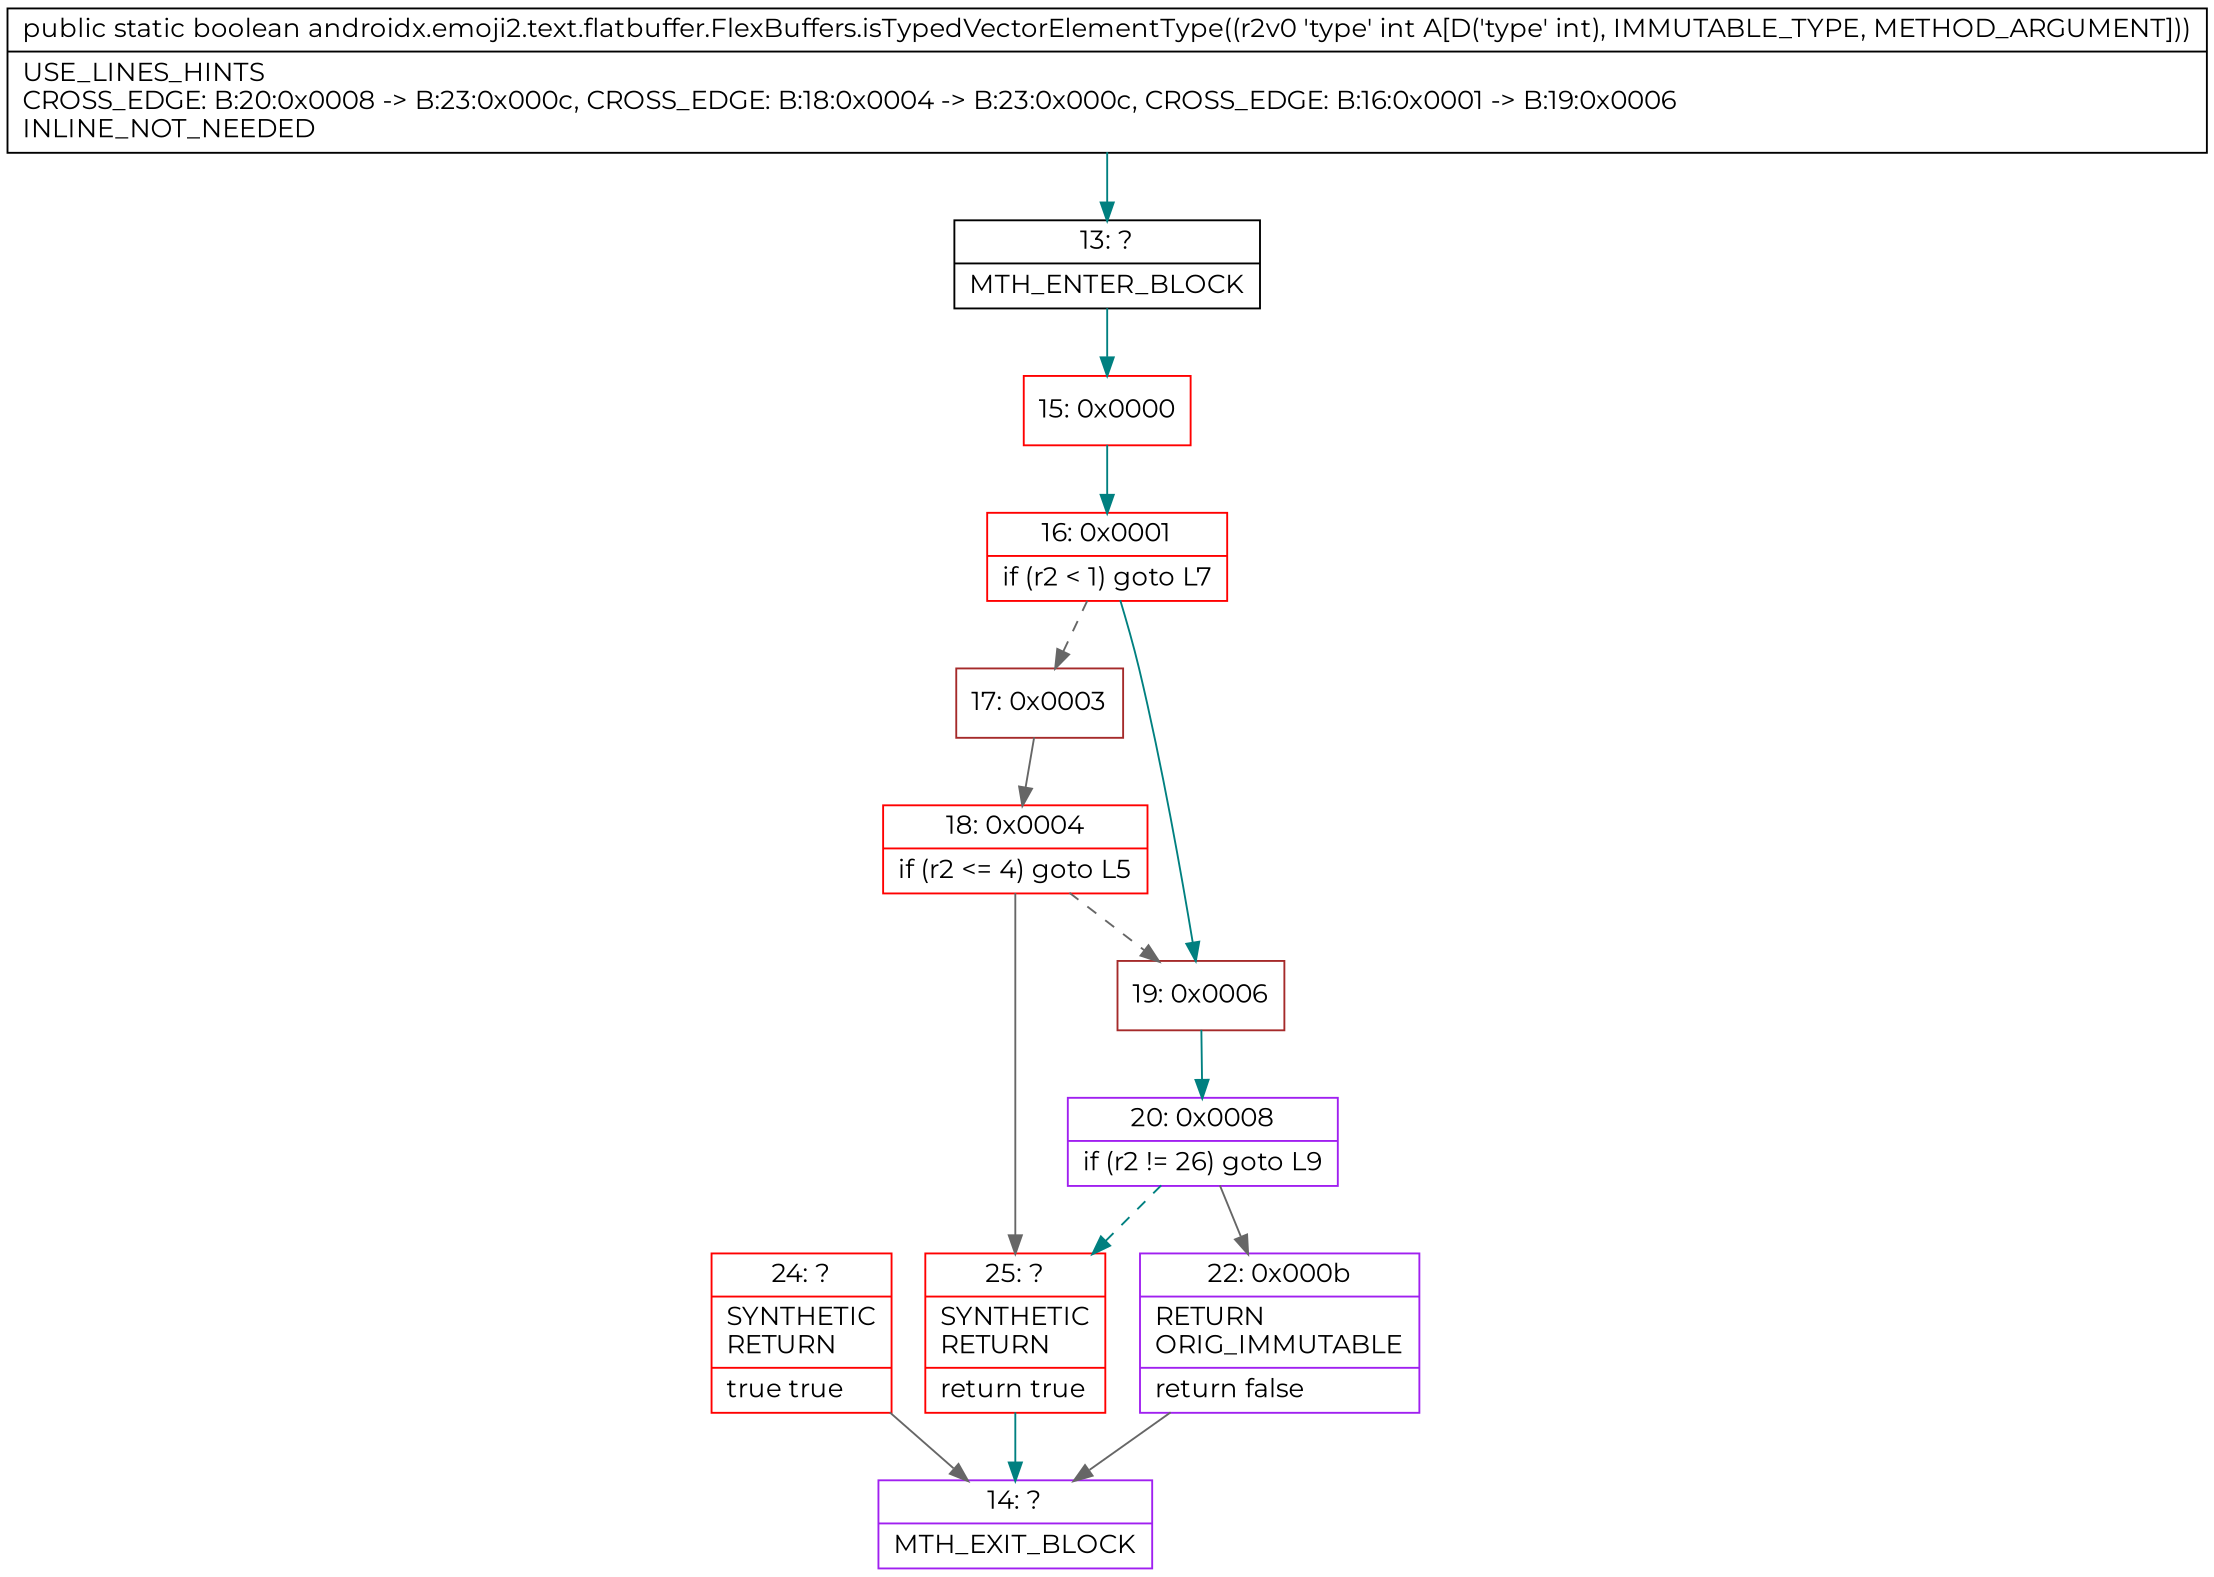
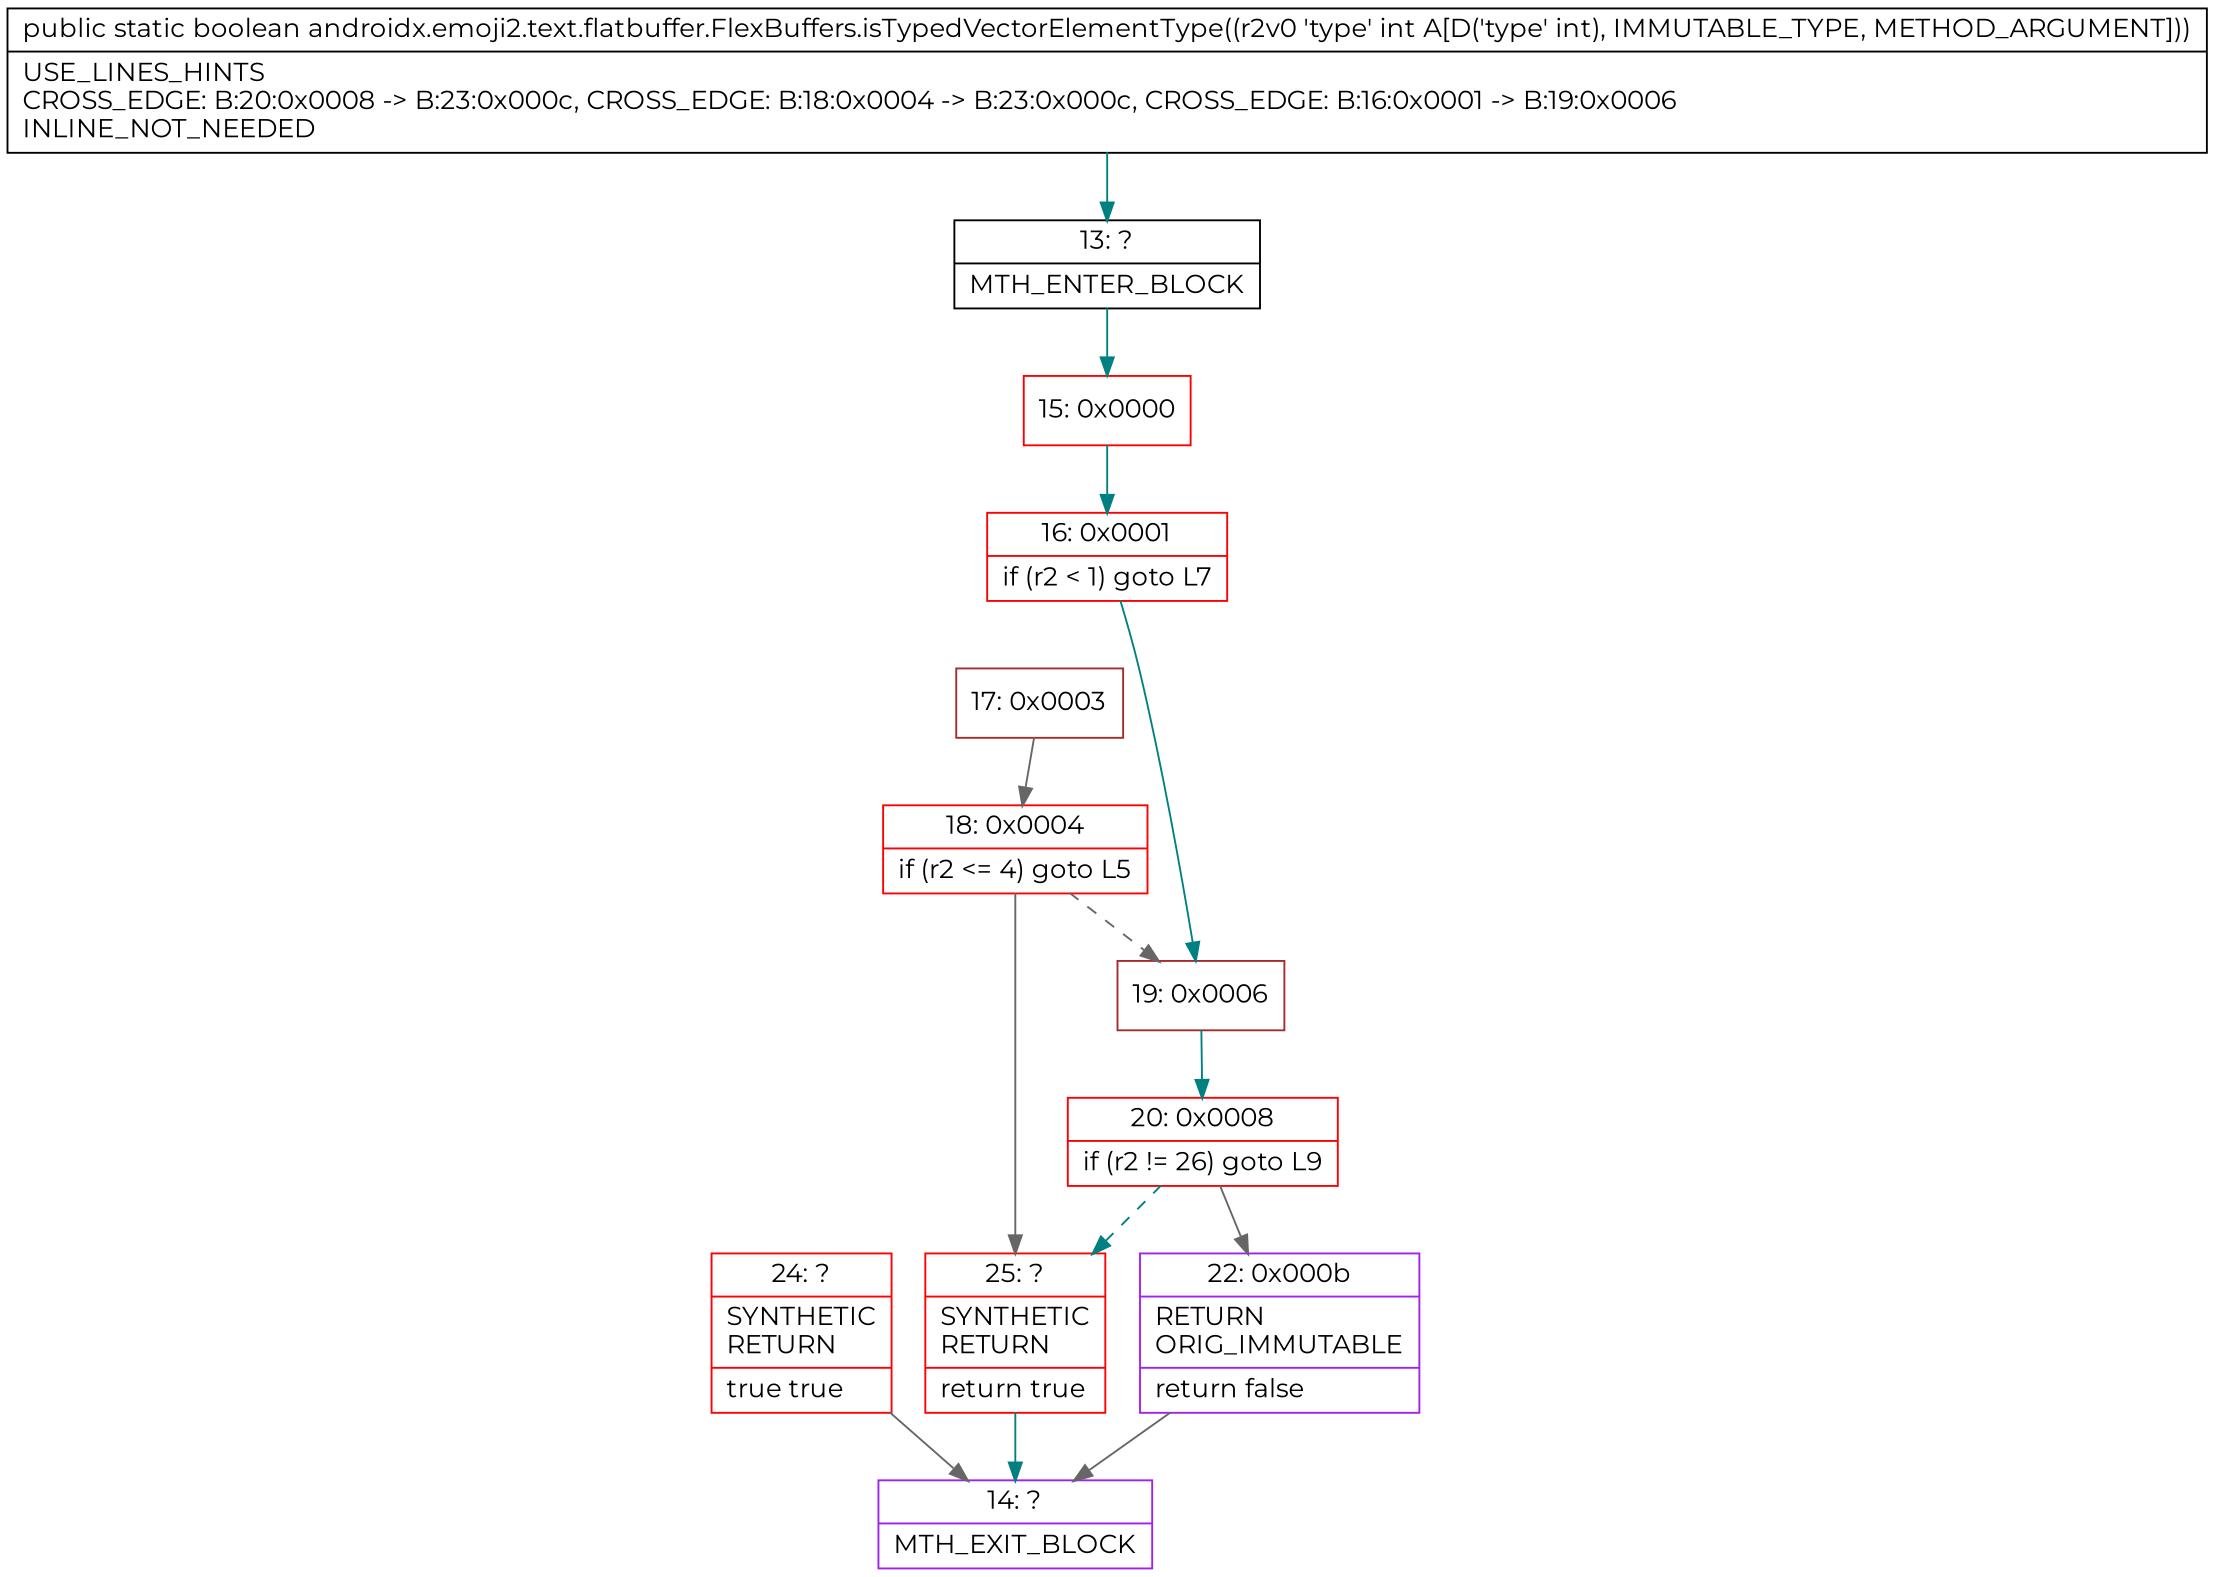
(1075, 626) -> none
(1203, 1142) -> (1203, 1142)
